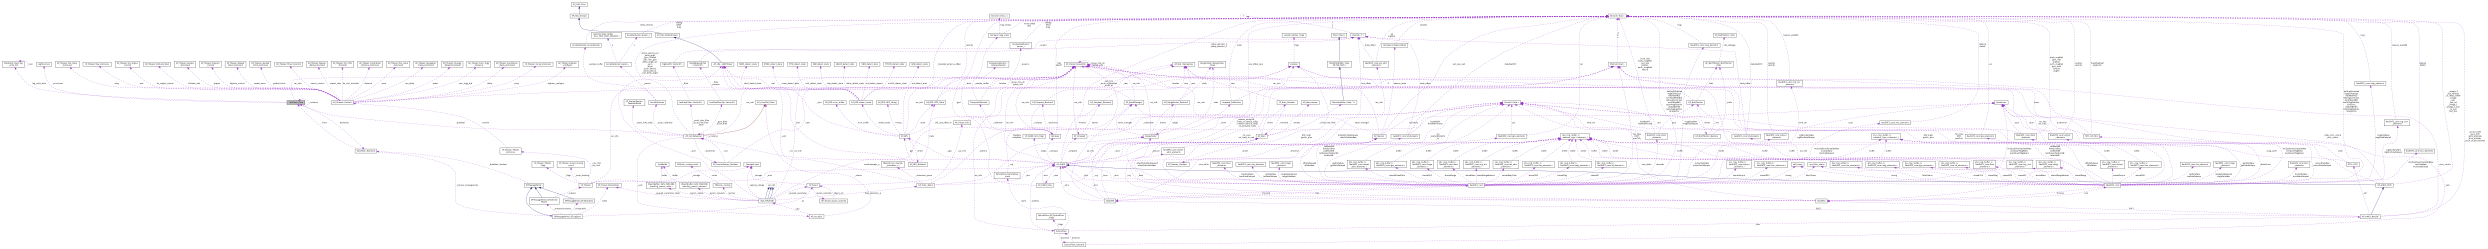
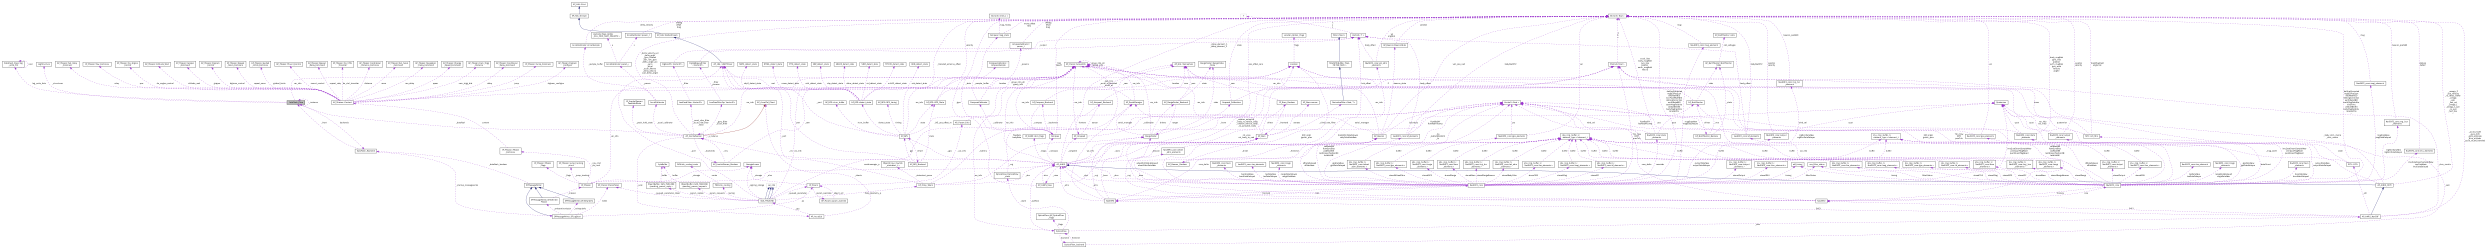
(874, 83) -> (874, 83)
(1895, 123) -> none
